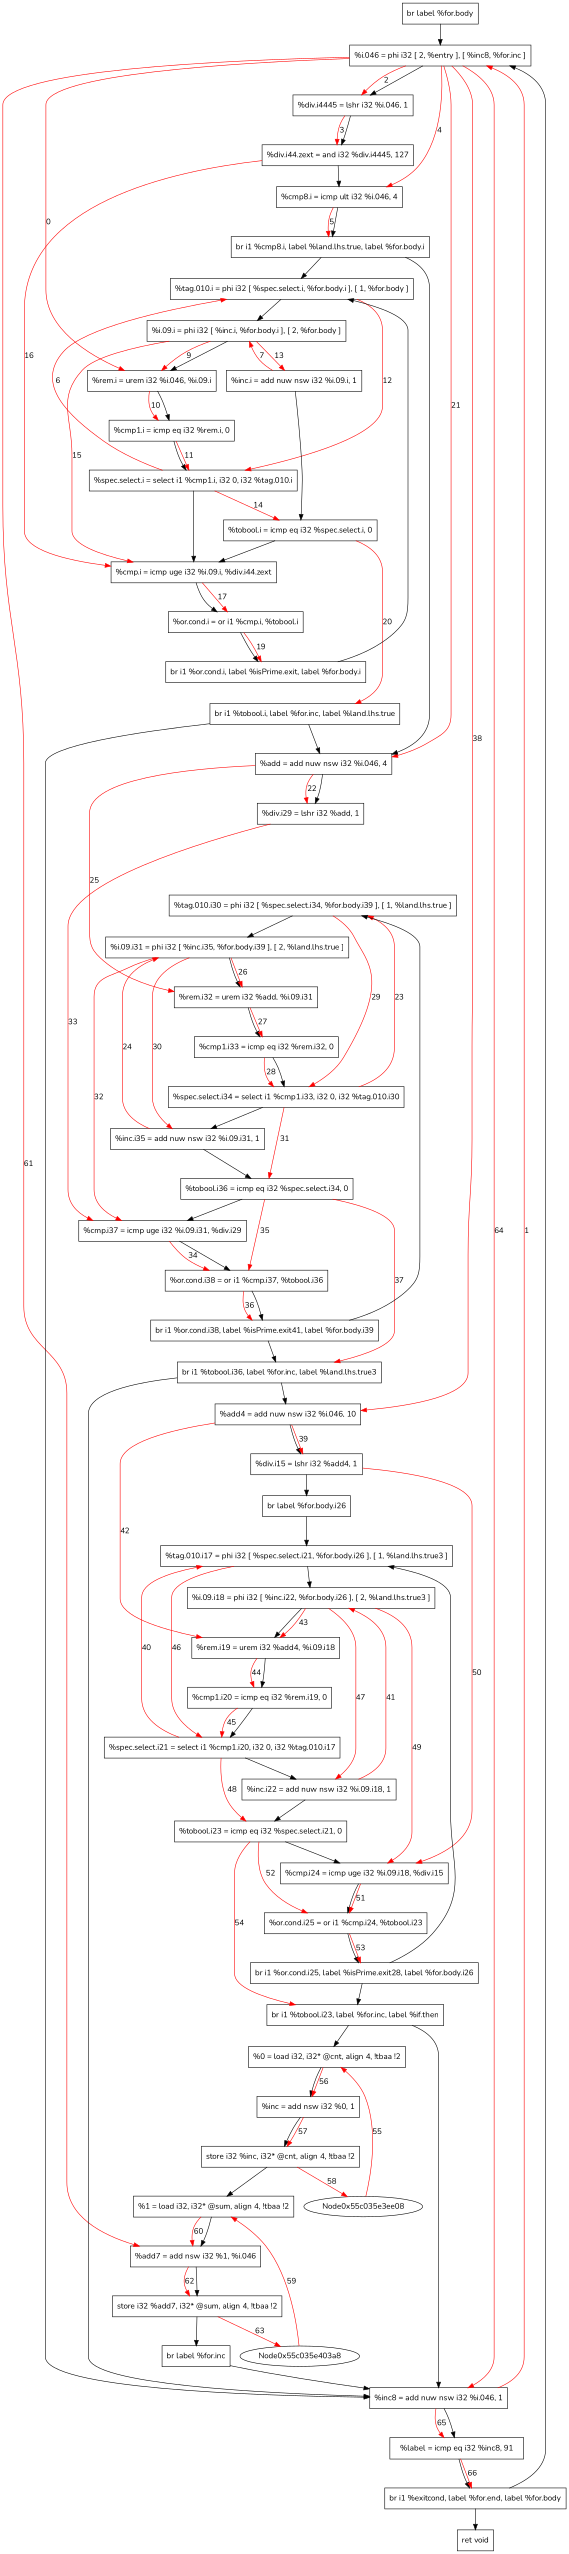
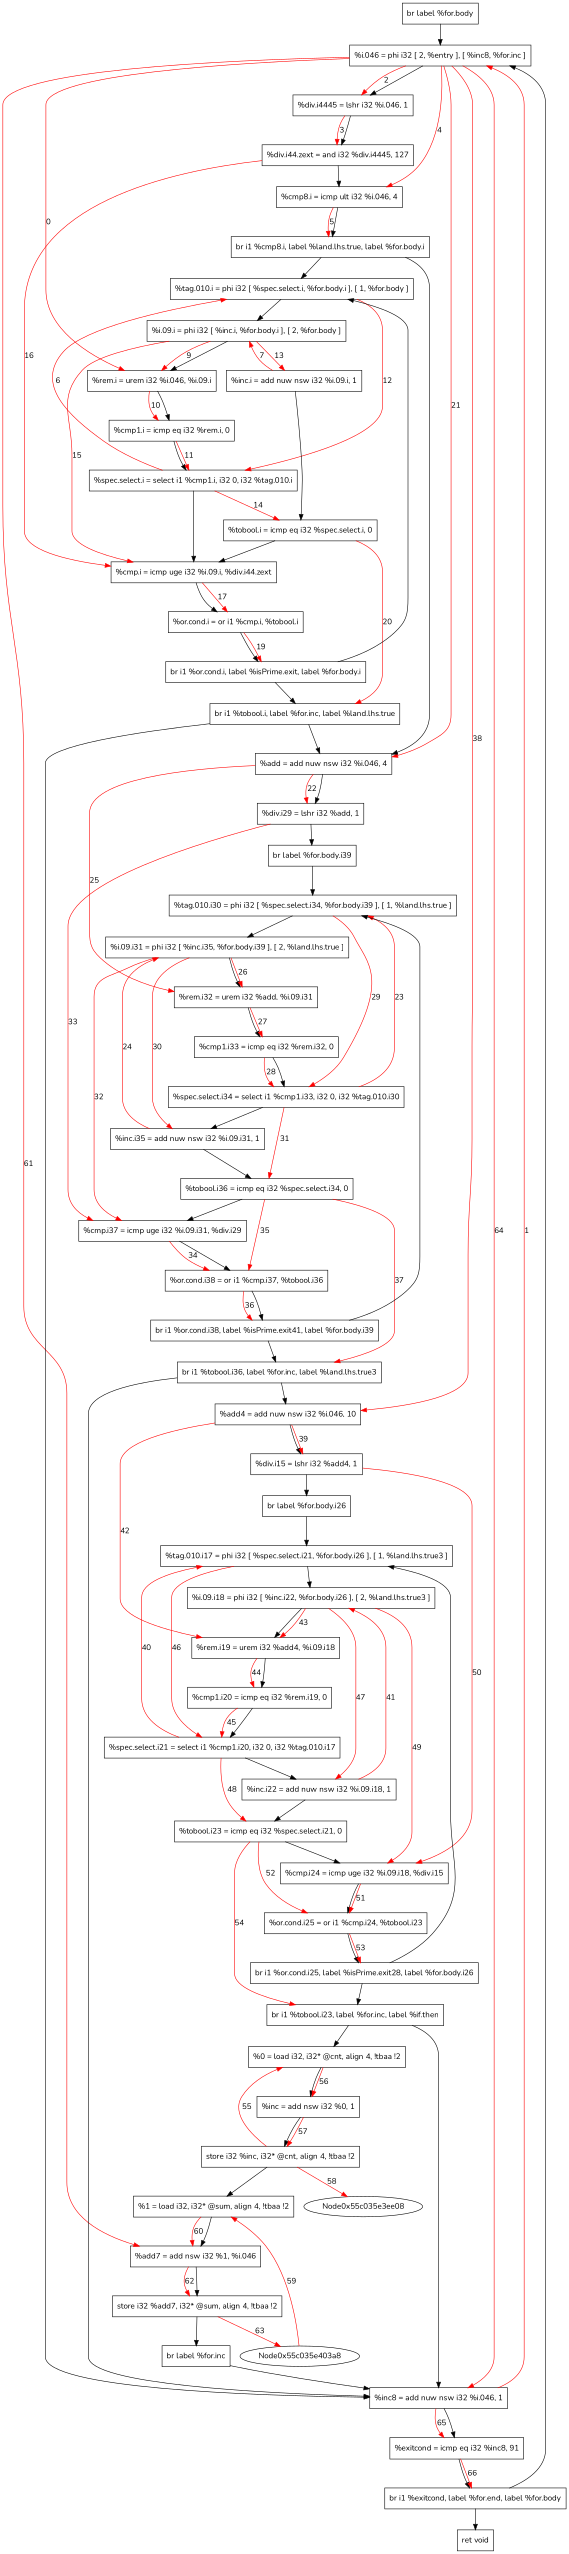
none -> (283, 691)
none -> (312, 856)
(372, 2130) -> (239, 2104)
(457, 2448) -> (457, 2448)
